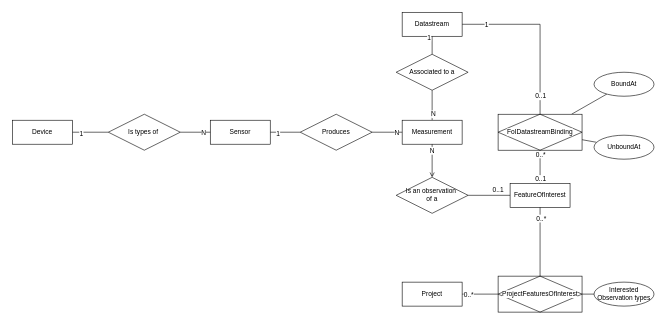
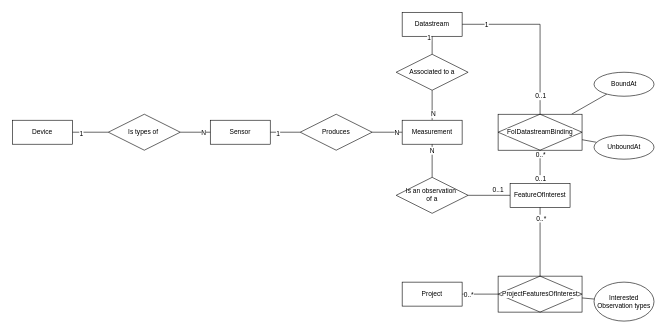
(432, 173) -> (432, 174)
(624, 294) -> (624, 302)
